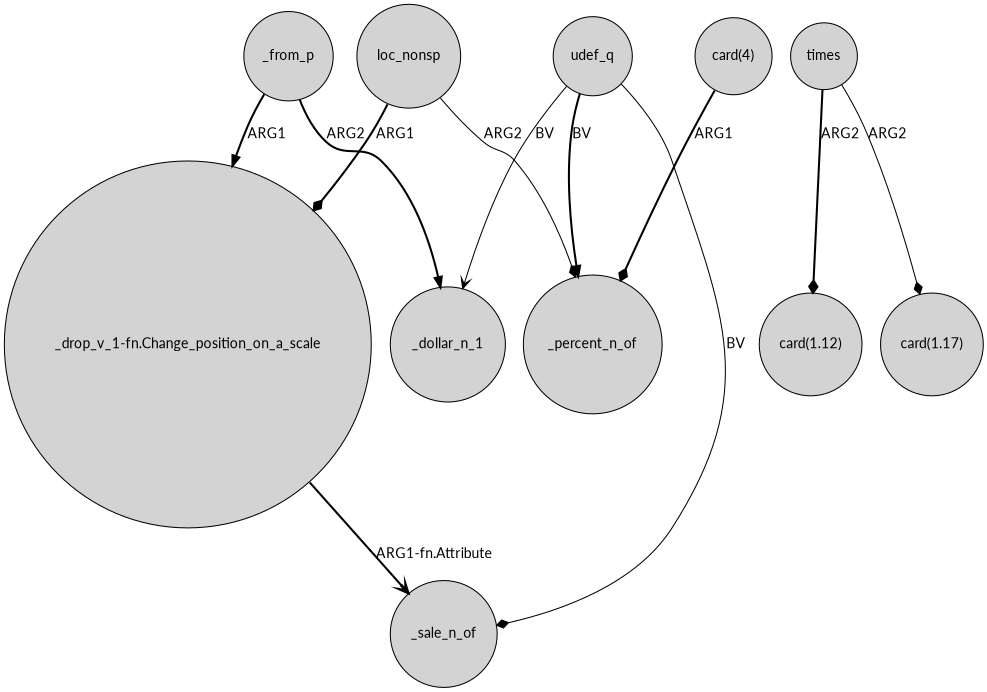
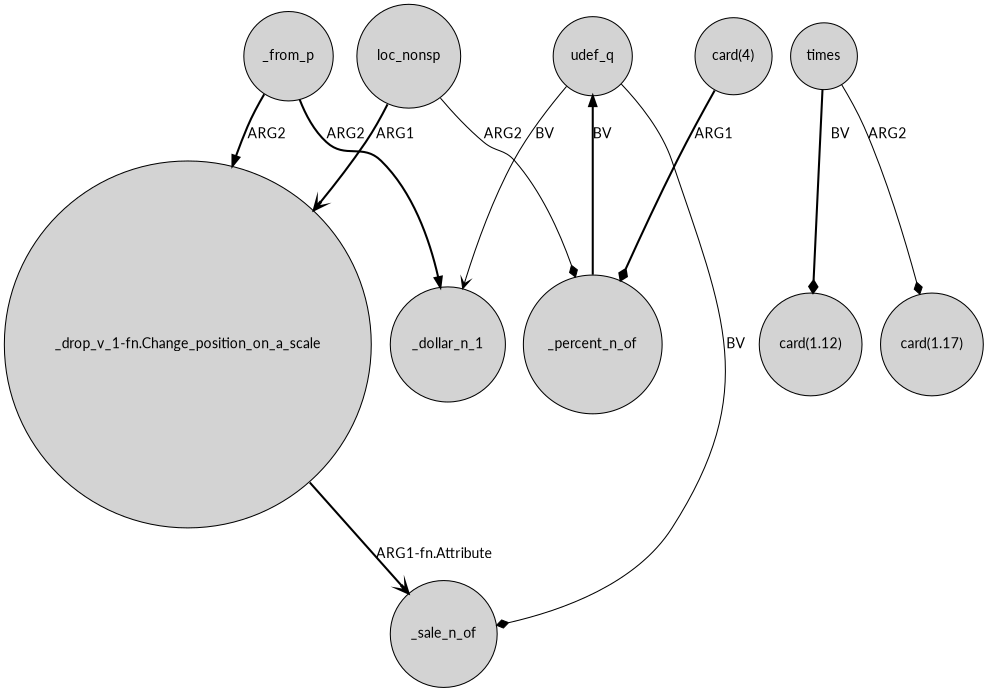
(267, 135) -> (267, 135)
(840, 135) -> (840, 135)
(355, 158) -> (355, 158)
(569, 180) -> (593, 190)
